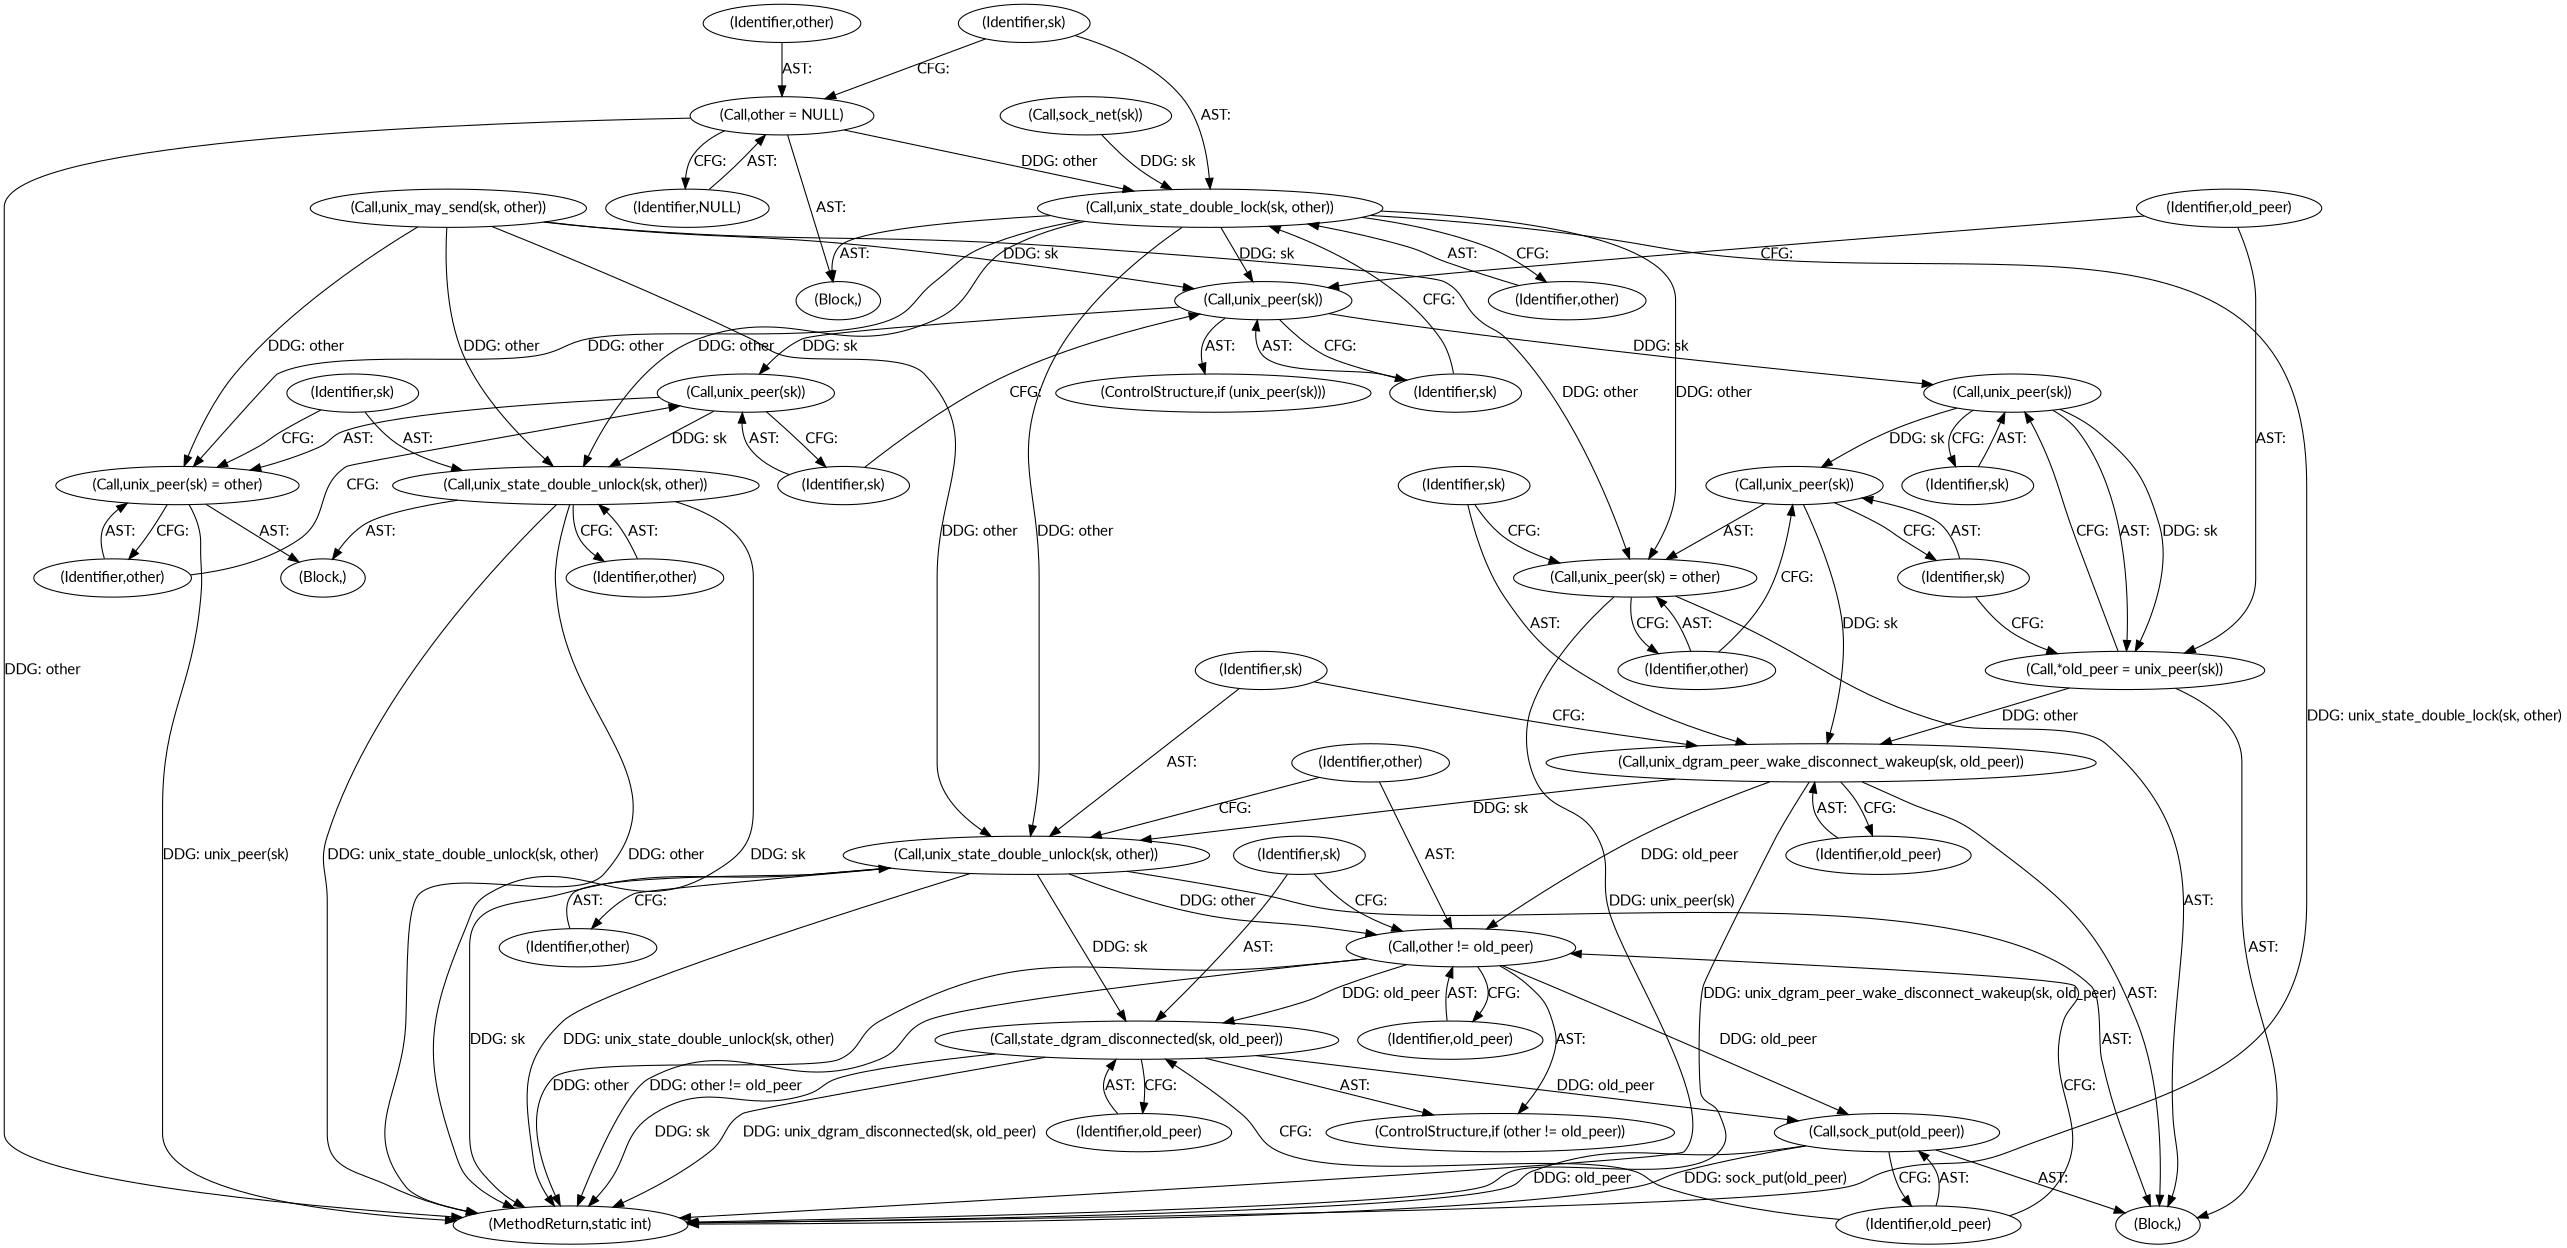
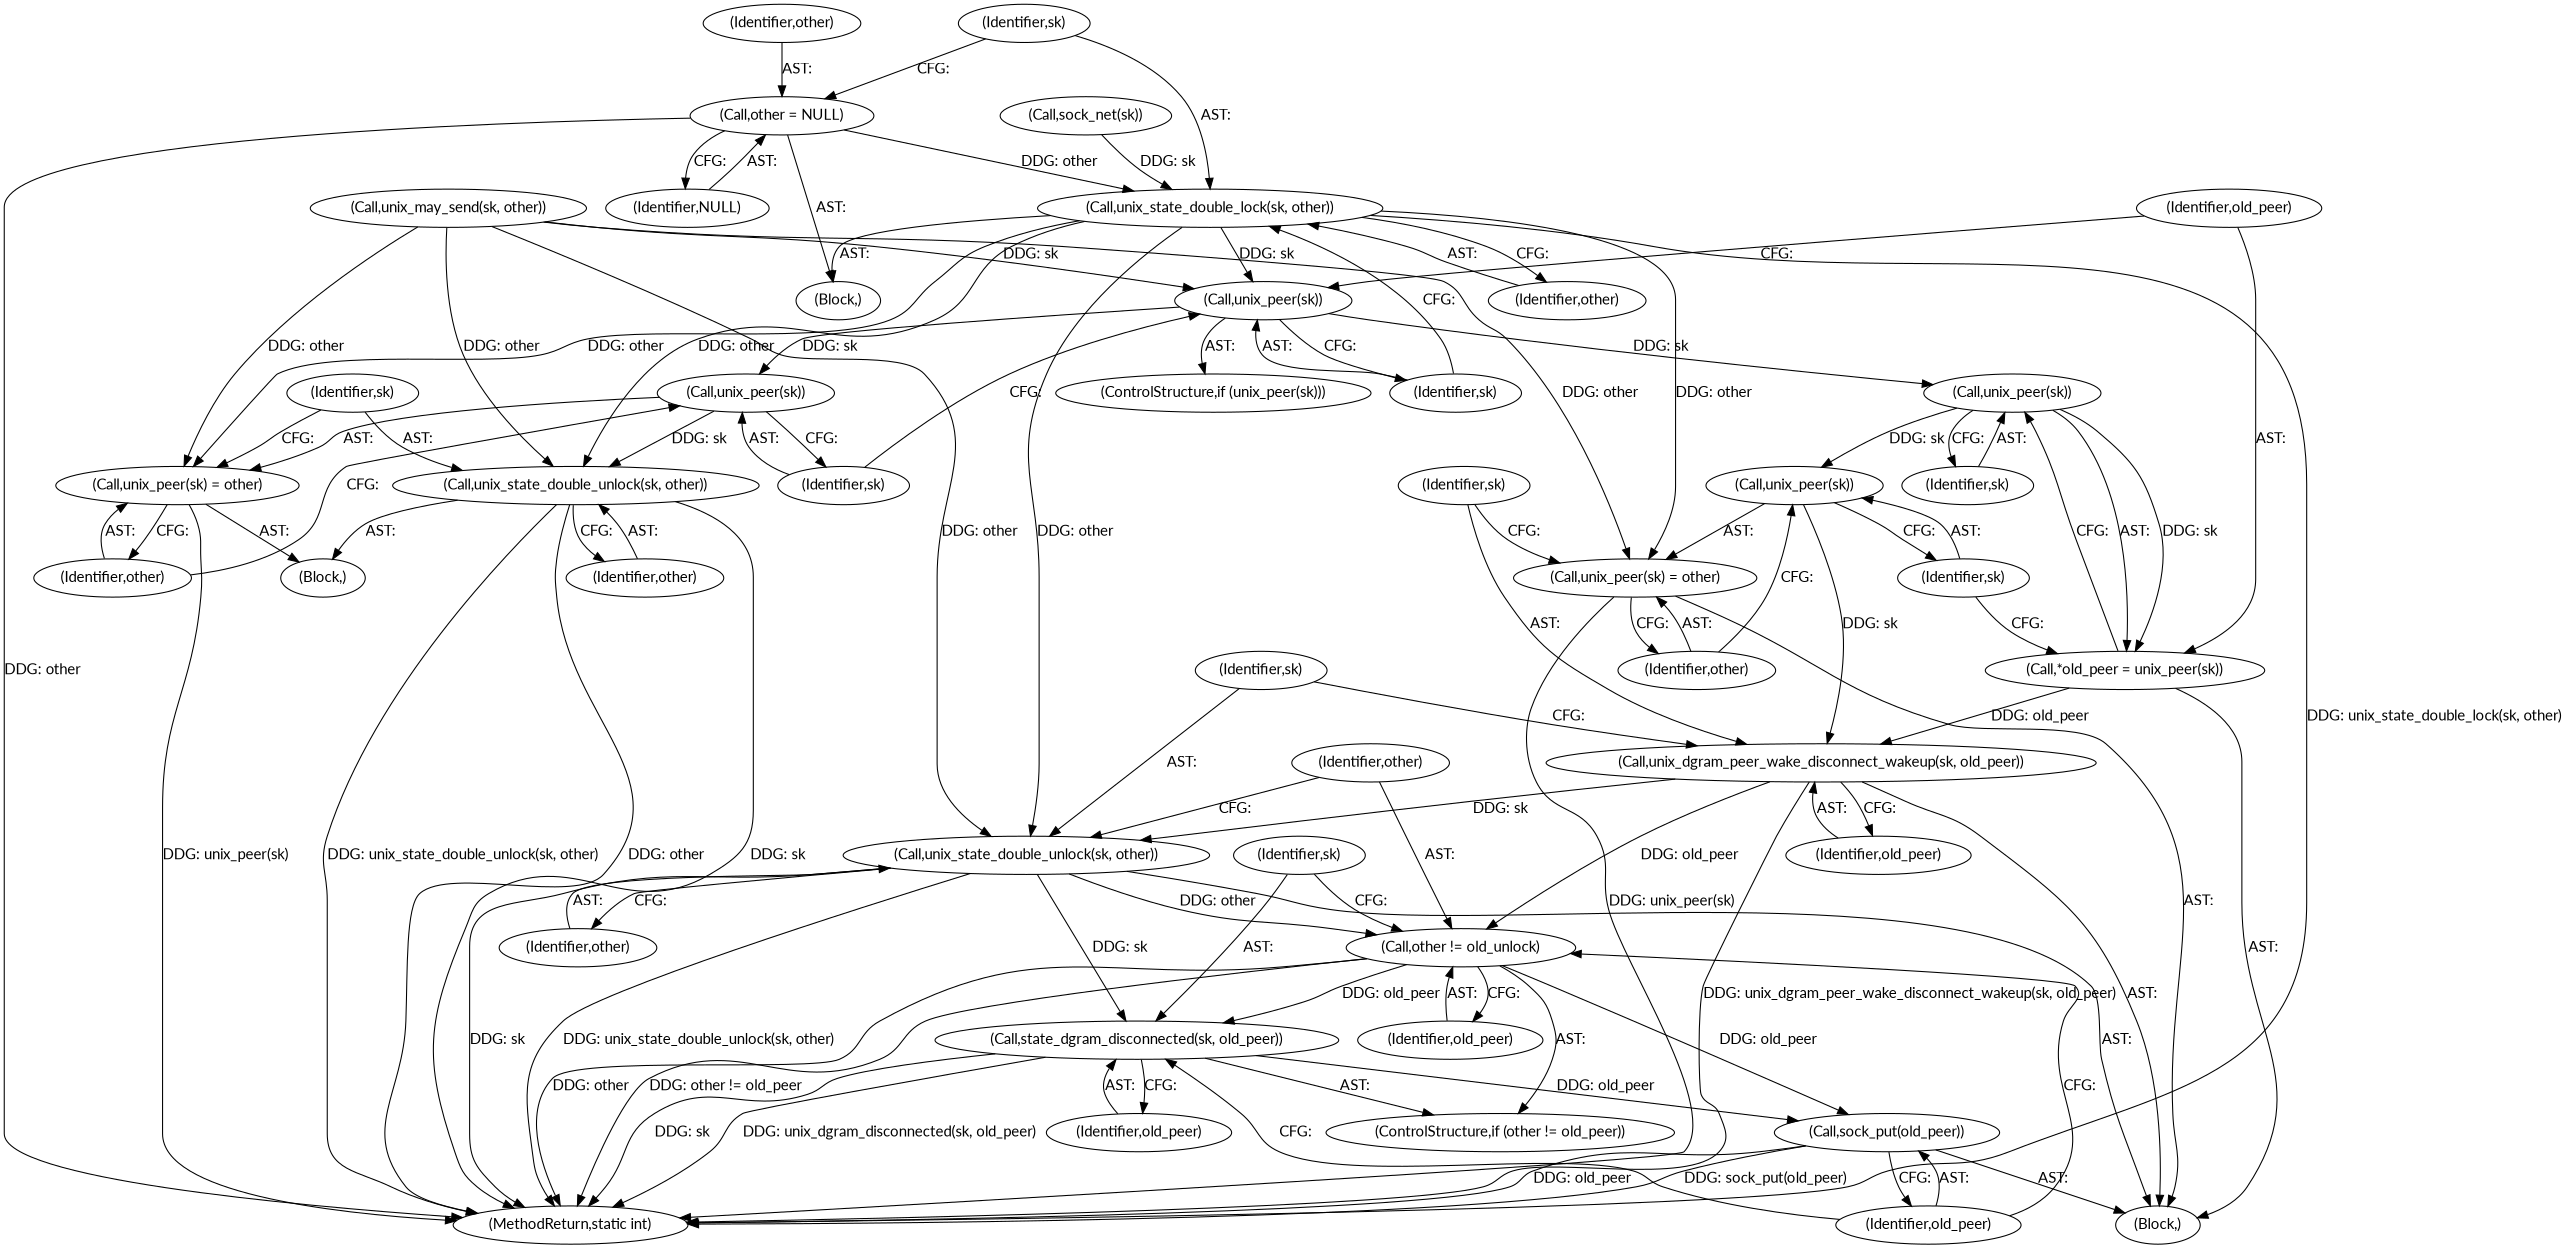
(2041, 717) -> (2041, 717)
(1461, 948) -> (1461, 948)
